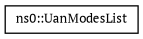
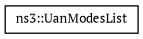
(72, 20) -> (72, 20)
